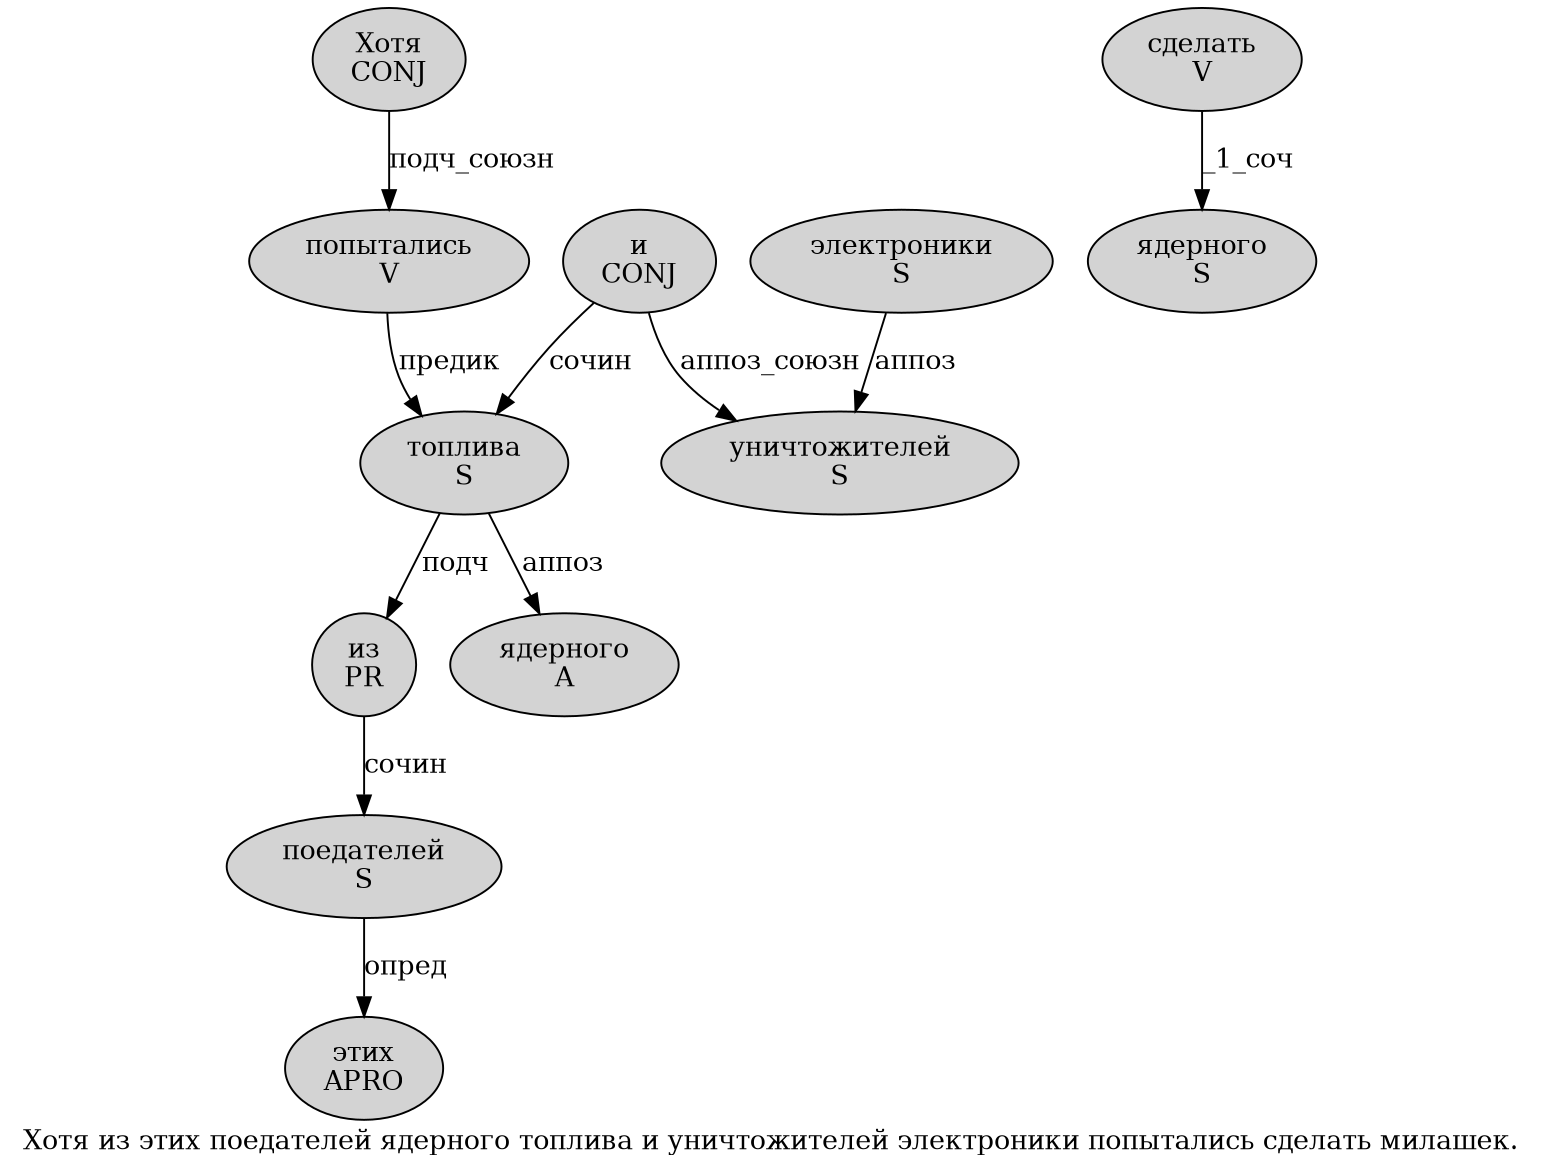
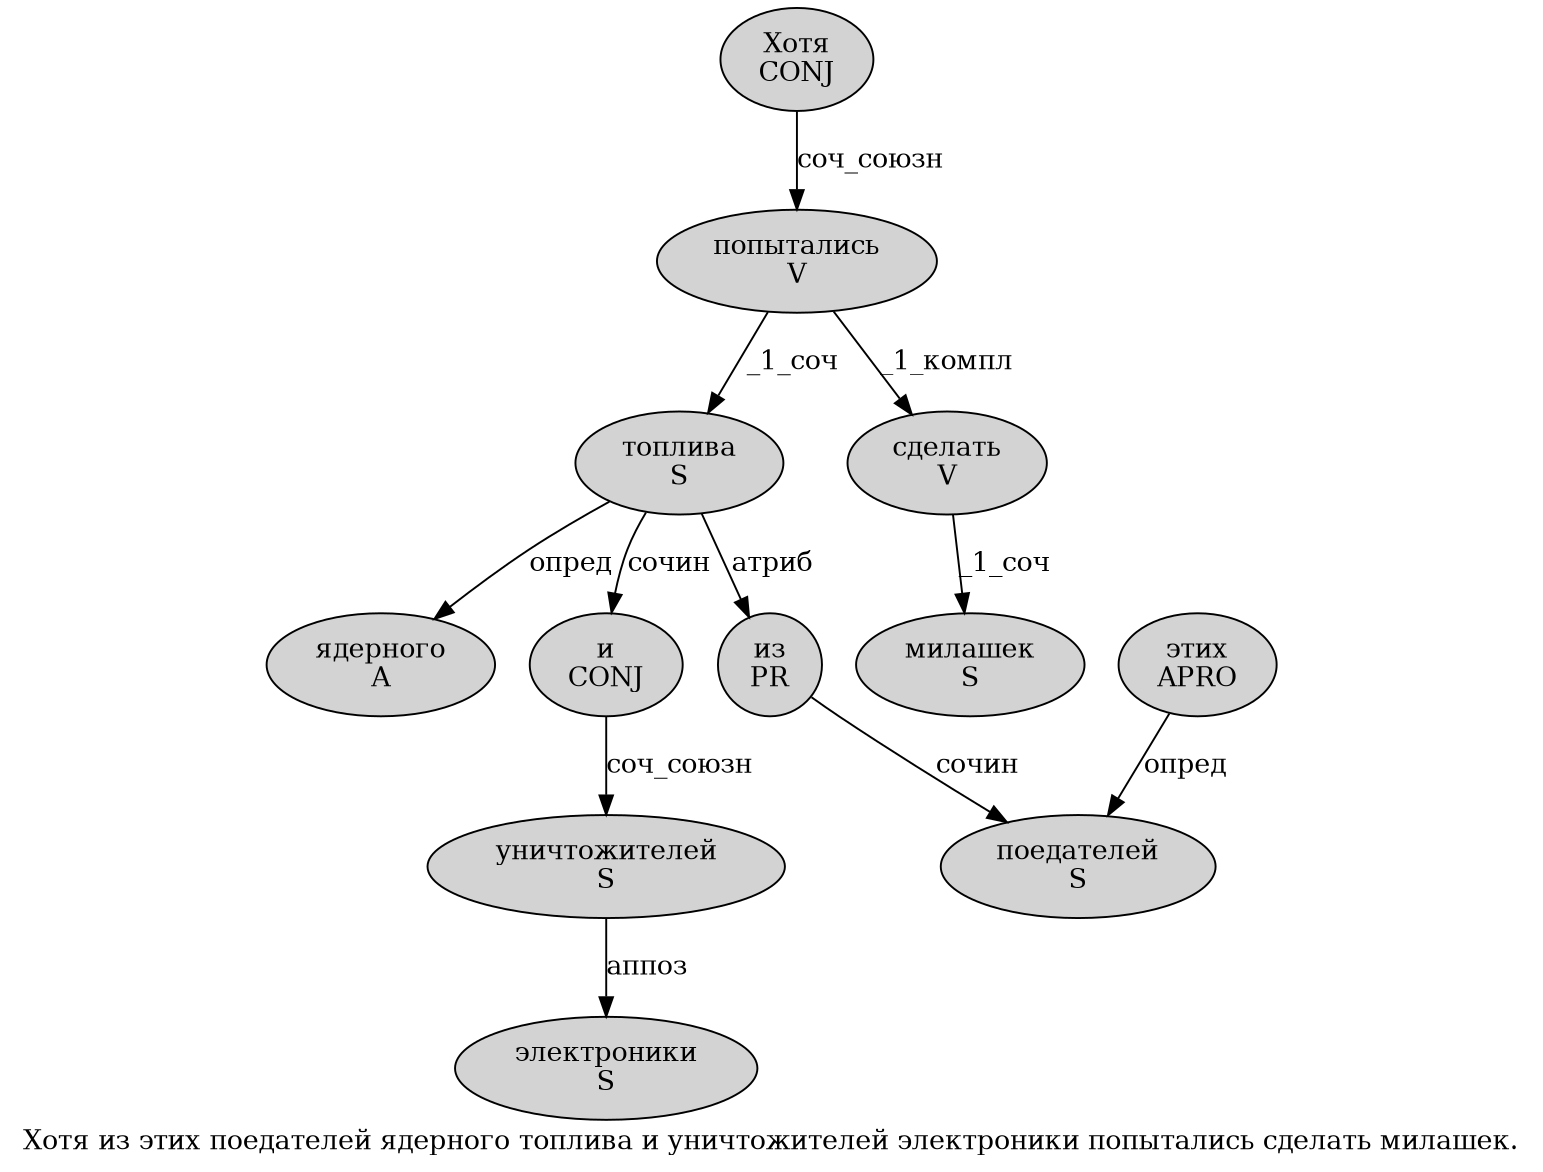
(472, 160) -> (870, 160)
(1202, 261) -> (970, 665)
(549, 348) -> (627, 552)
(874, 353) -> (606, 957)
none -> (867, 355)
(450, 362) -> (793, 362)
(771, 362) -> (679, 766)
(456, 564) -> (773, 564)
(563, 564) -> (571, 564)
(364, 957) -> (1144, 756)
